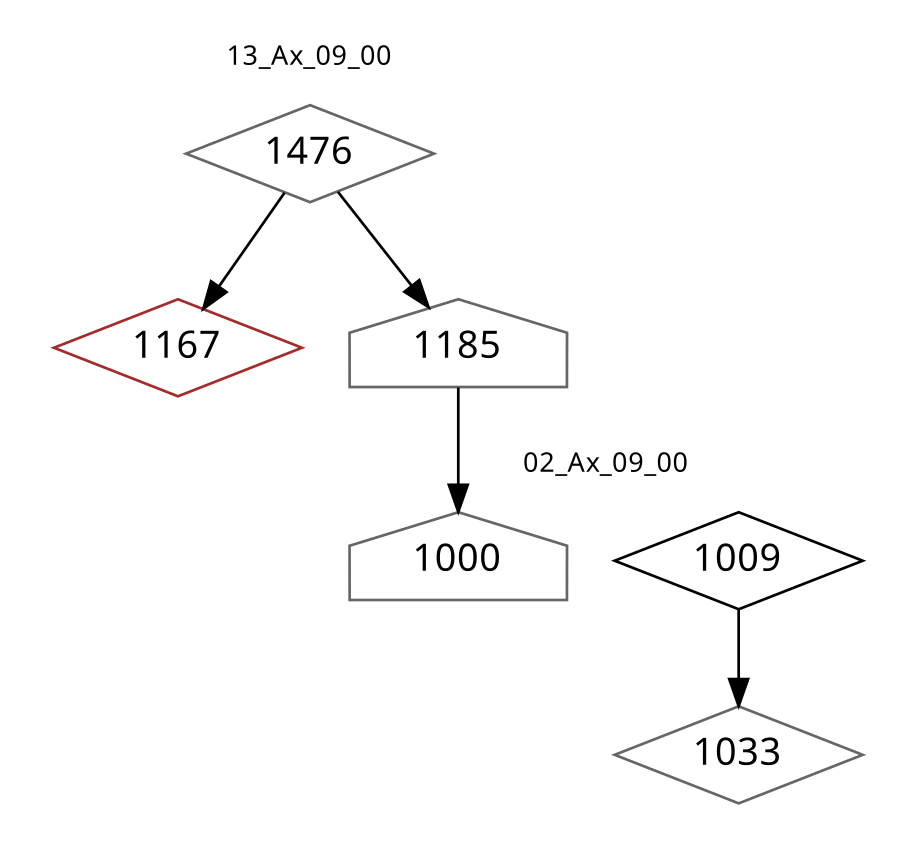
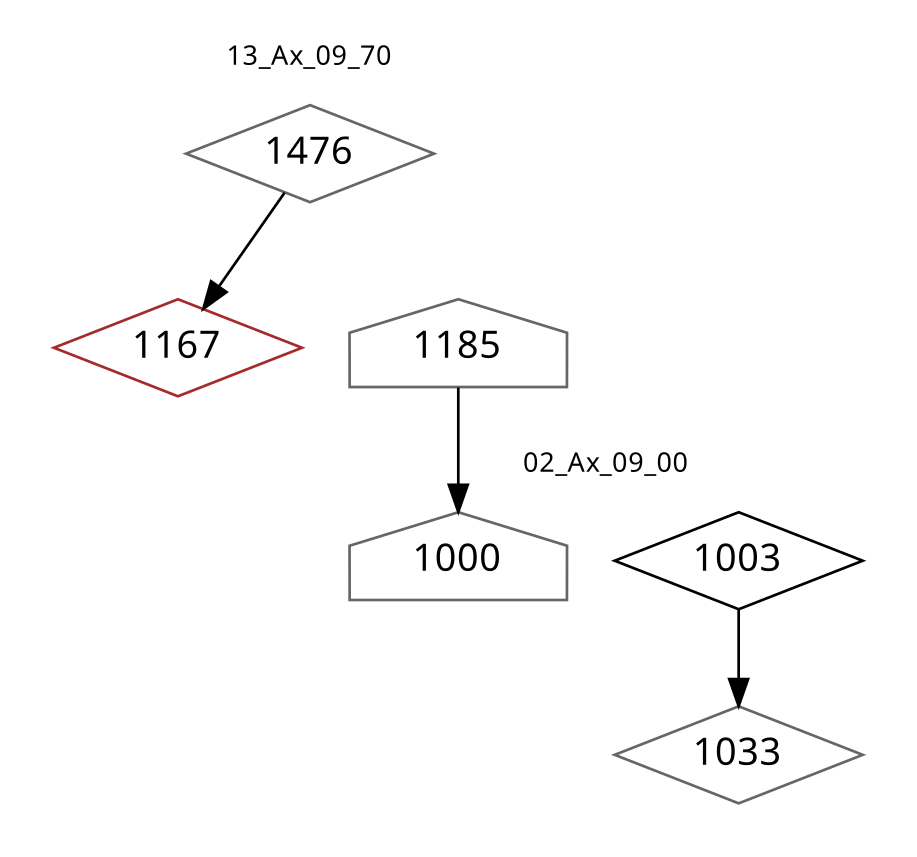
(310, 58) -> (310, 58)
(375, 239) -> none
(739, 561) -> (739, 561)
